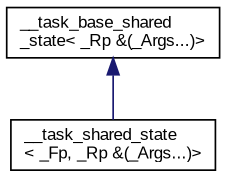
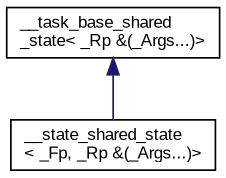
(113, 145) -> (113, 145)
